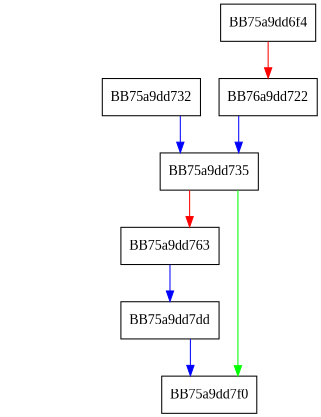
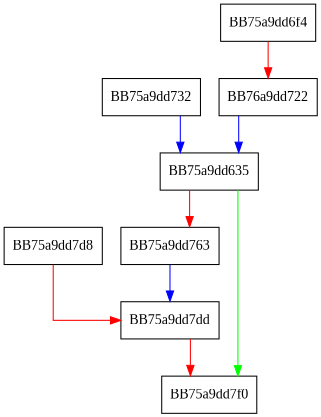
(209, 172) -> (209, 172)
none -> (53, 246)
(190, 352) -> (190, 352)
